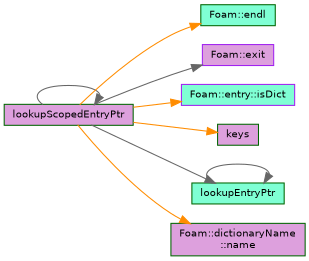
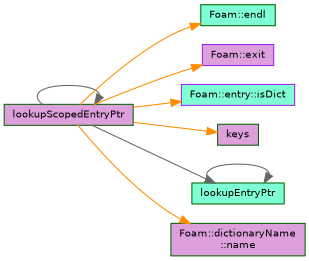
(142, 85) -> (142, 85)
